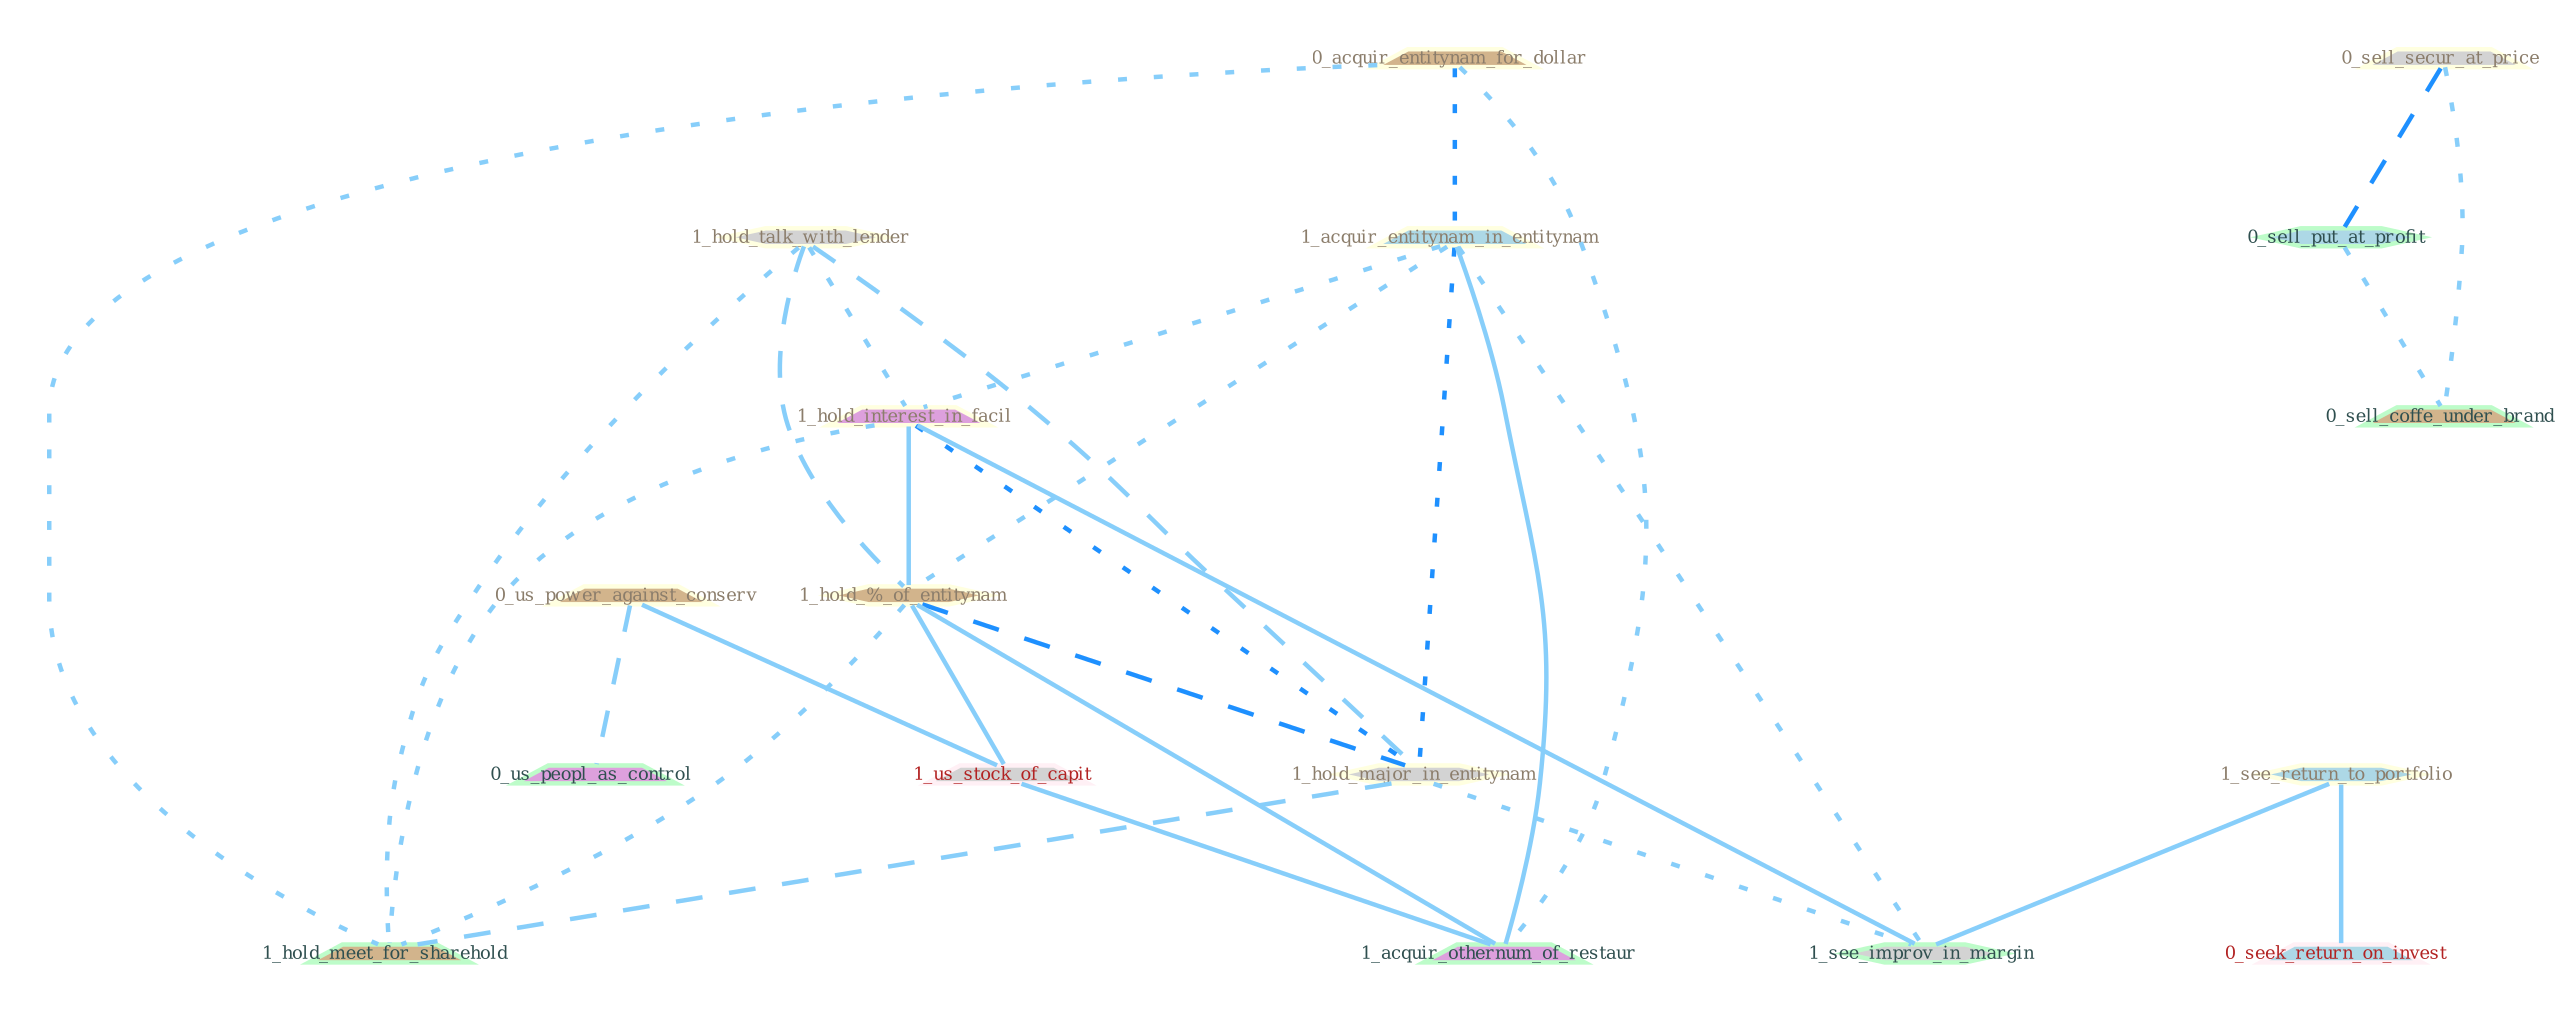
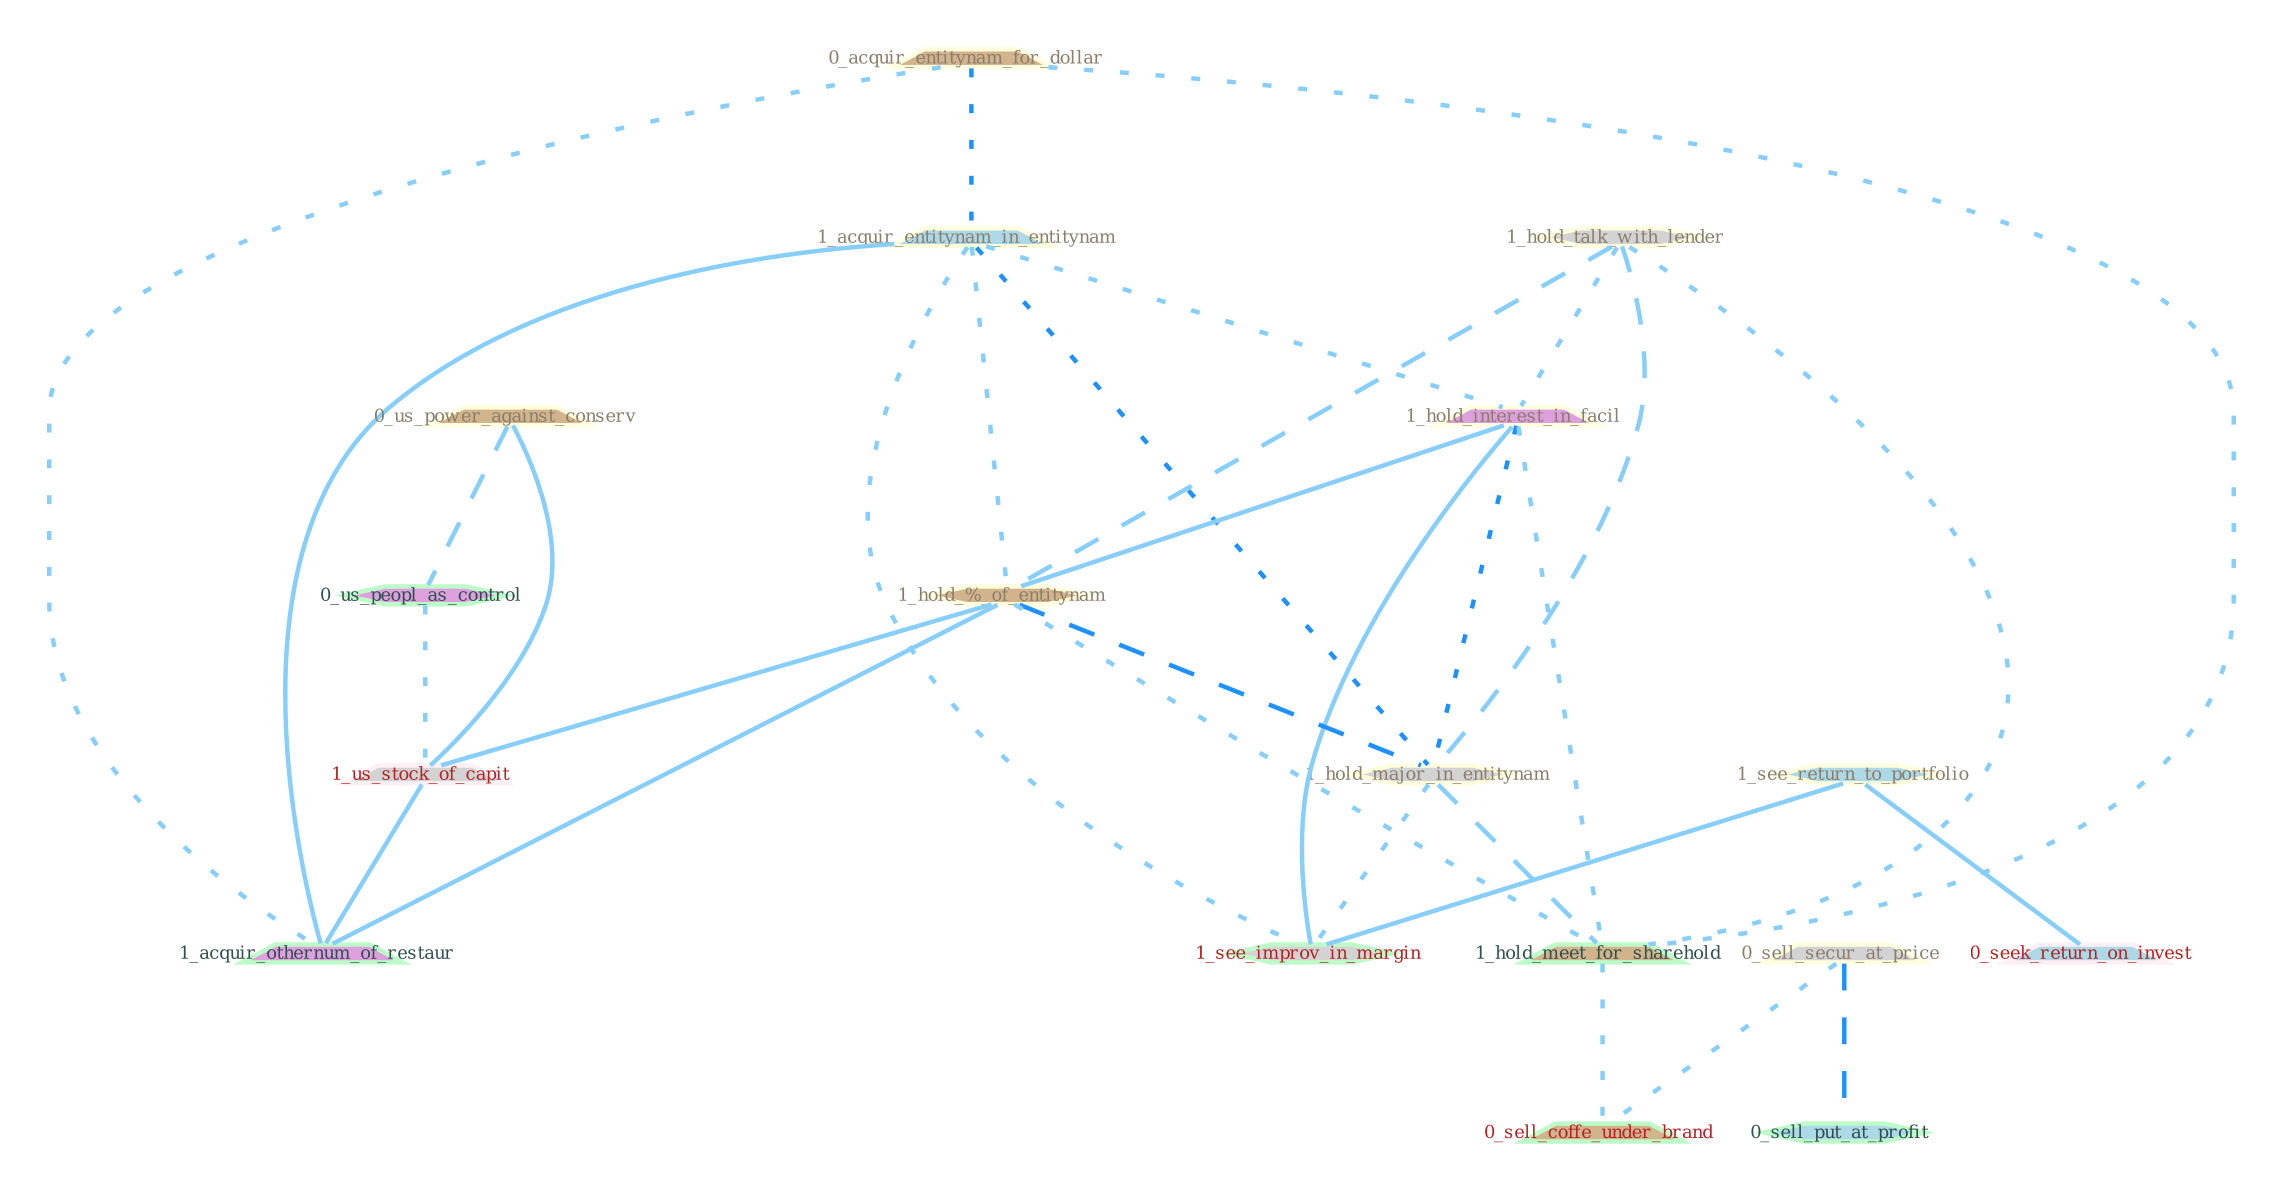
(2393, 327) -> (1603, 1043)
(2444, 416) -> (1603, 1133)
none -> (425, 685)
(595, 774) -> (425, 595)
(1925, 953) -> (1312, 953)
